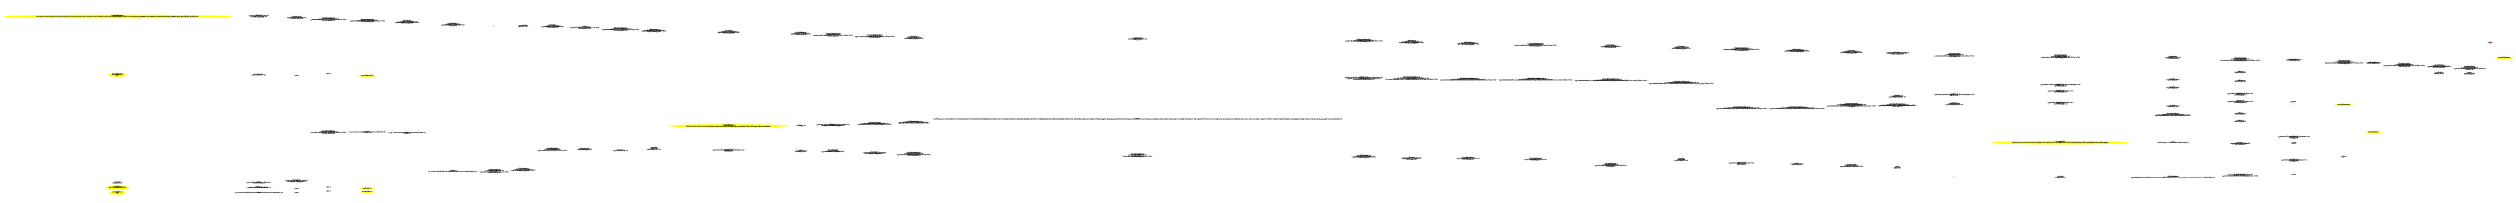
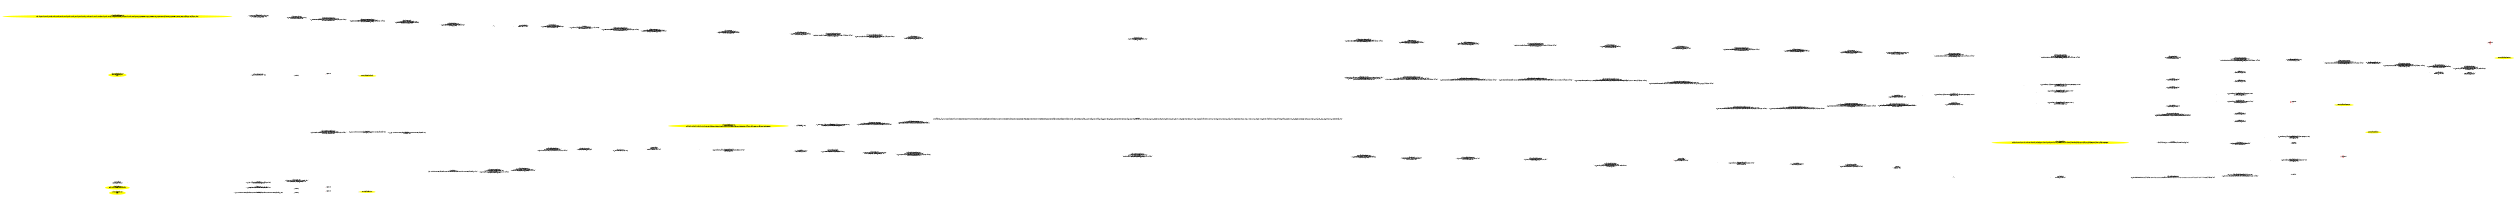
(367, 189) -> none
